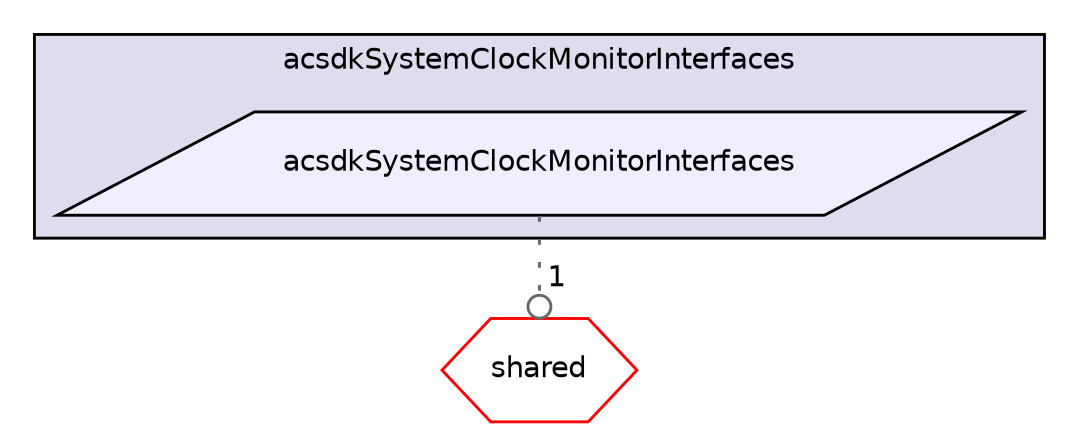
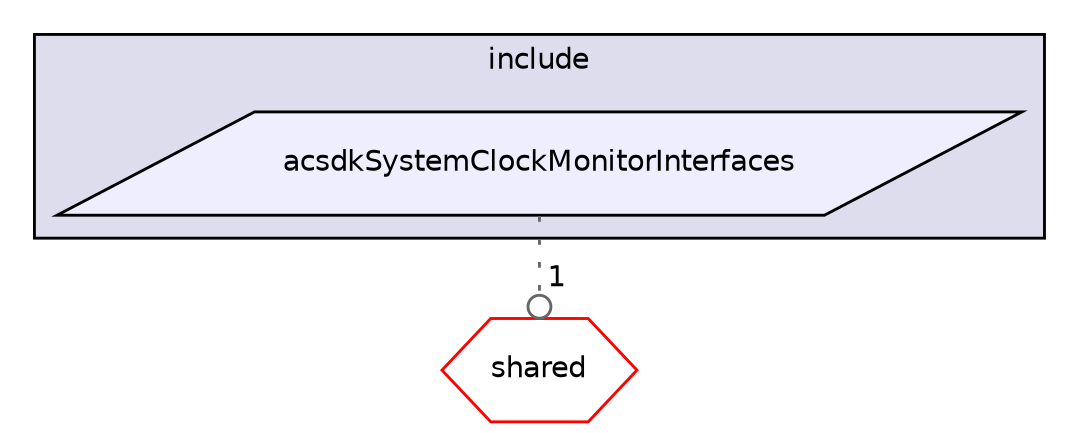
(539, 62) -> (539, 62)
